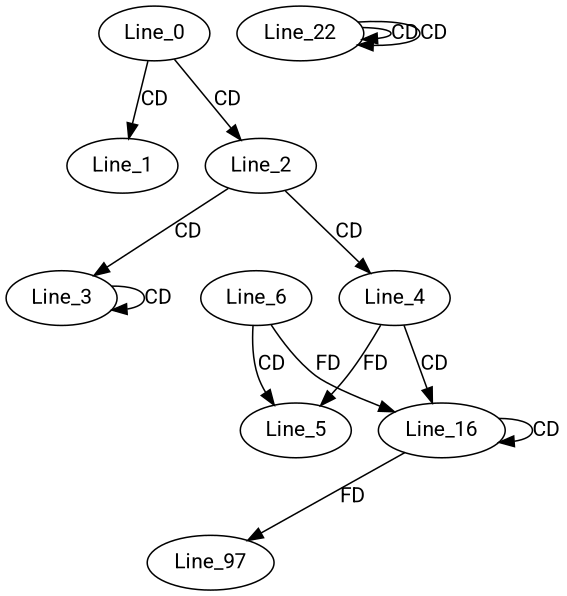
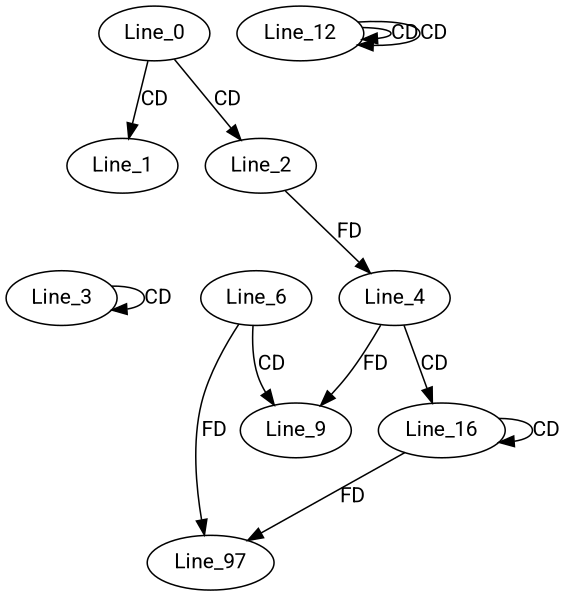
(300, 33) -> (300, 33)
(168, 228) -> none
(350, 232) -> (350, 232)
(317, 377) -> (199, 418)
(296, 430) -> (296, 430)
